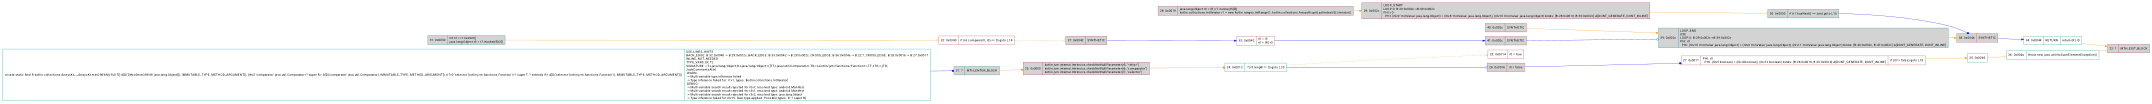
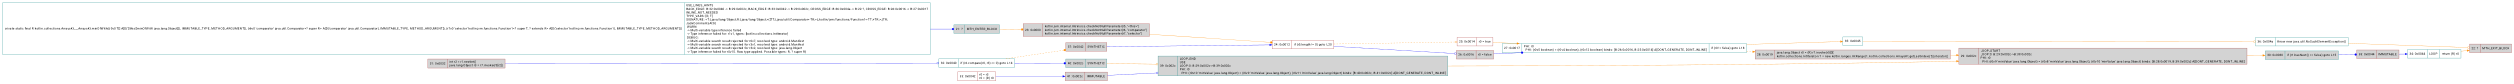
(1708, 13) -> (2255, 55)
(1813, 14) -> (2312, 55)
(1506, 28) -> (1086, 63)
(1591, 31) -> (1131, 64)
(1951, 38) -> (1702, 65)
(1987, 38) -> (2388, 54)
(466, 40) -> (466, 64)
(721, 40) -> (721, 63)
(977, 40) -> (977, 63)
(1039, 40) -> (1035, 54)
(2052, 40) -> (2433, 54)
(1171, 41) -> (1188, 46)
(1516, 41) -> (1096, 76)
none -> (1505, 43)
none -> (1750, 52)
(1803, 60) -> (1624, 48)
none -> (1039, 63)
(1256, 67) -> (1303, 45)
